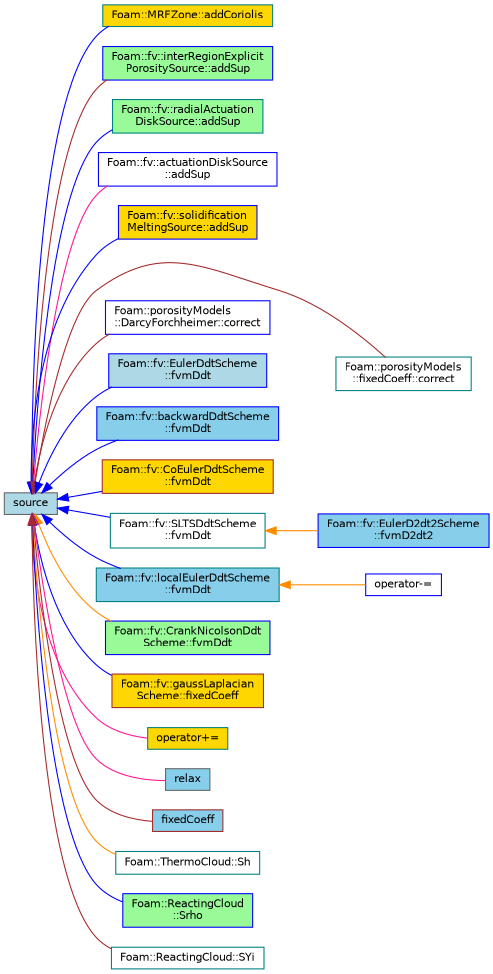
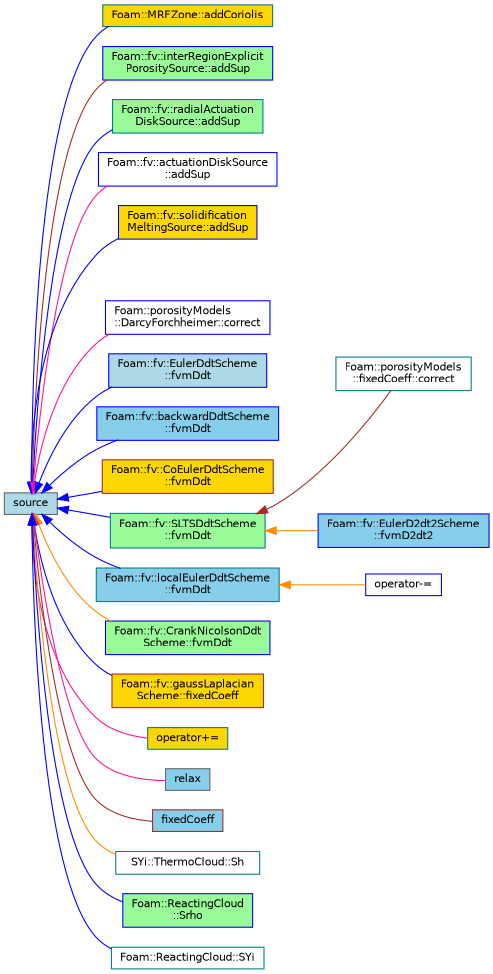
(148, 266) -> (335, 456)
(59, 396) -> (58, 400)
(188, 531) -> (188, 531)
(44, 745) -> (44, 745)
(188, 863) -> (188, 863)
